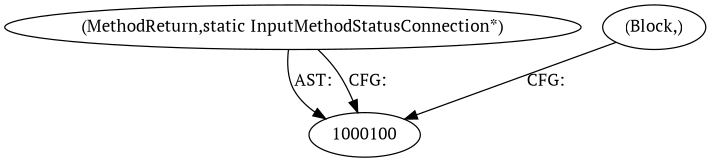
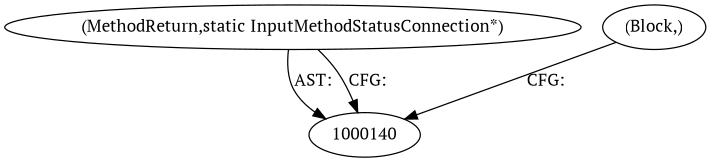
(365, 135) -> (365, 135)
